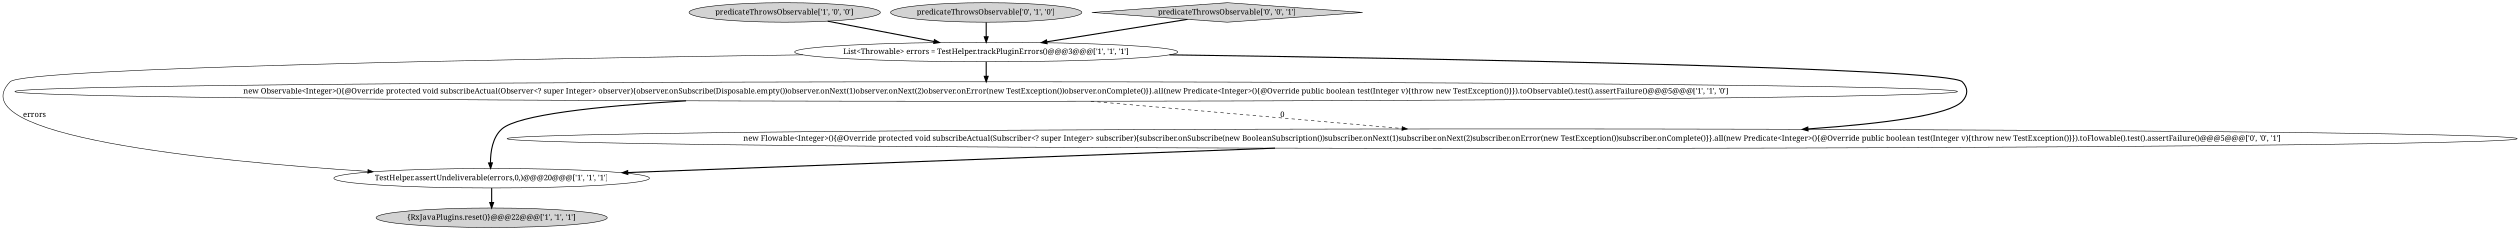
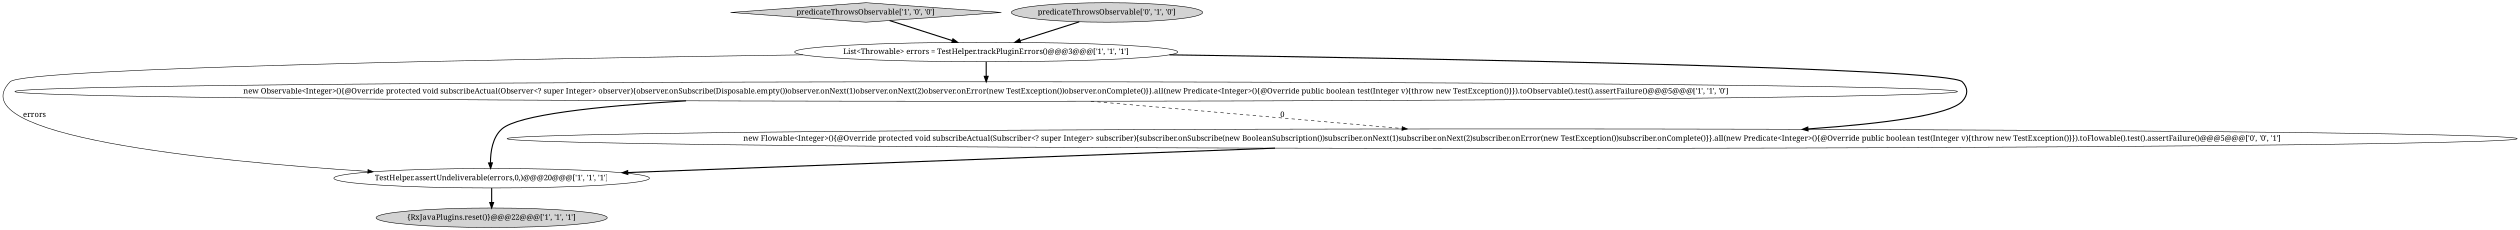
(785, 12) -> (866, 12)
(1227, 12) -> none
